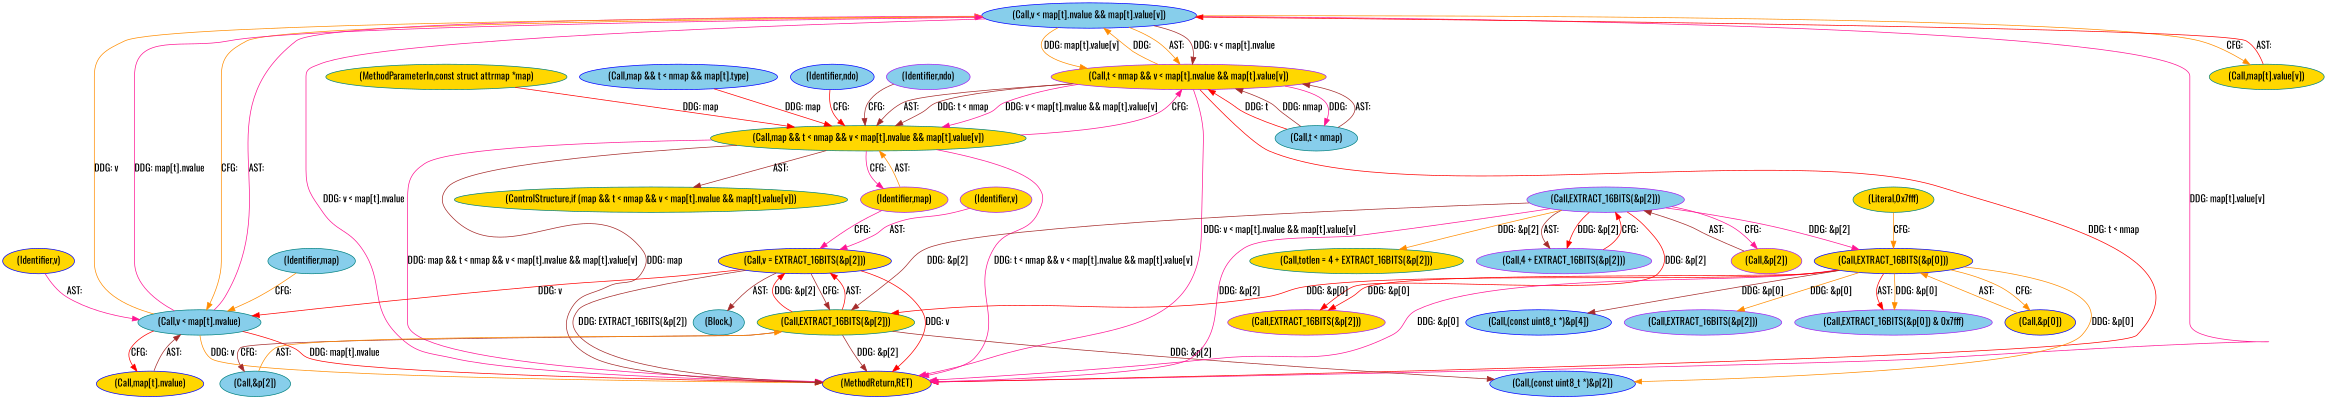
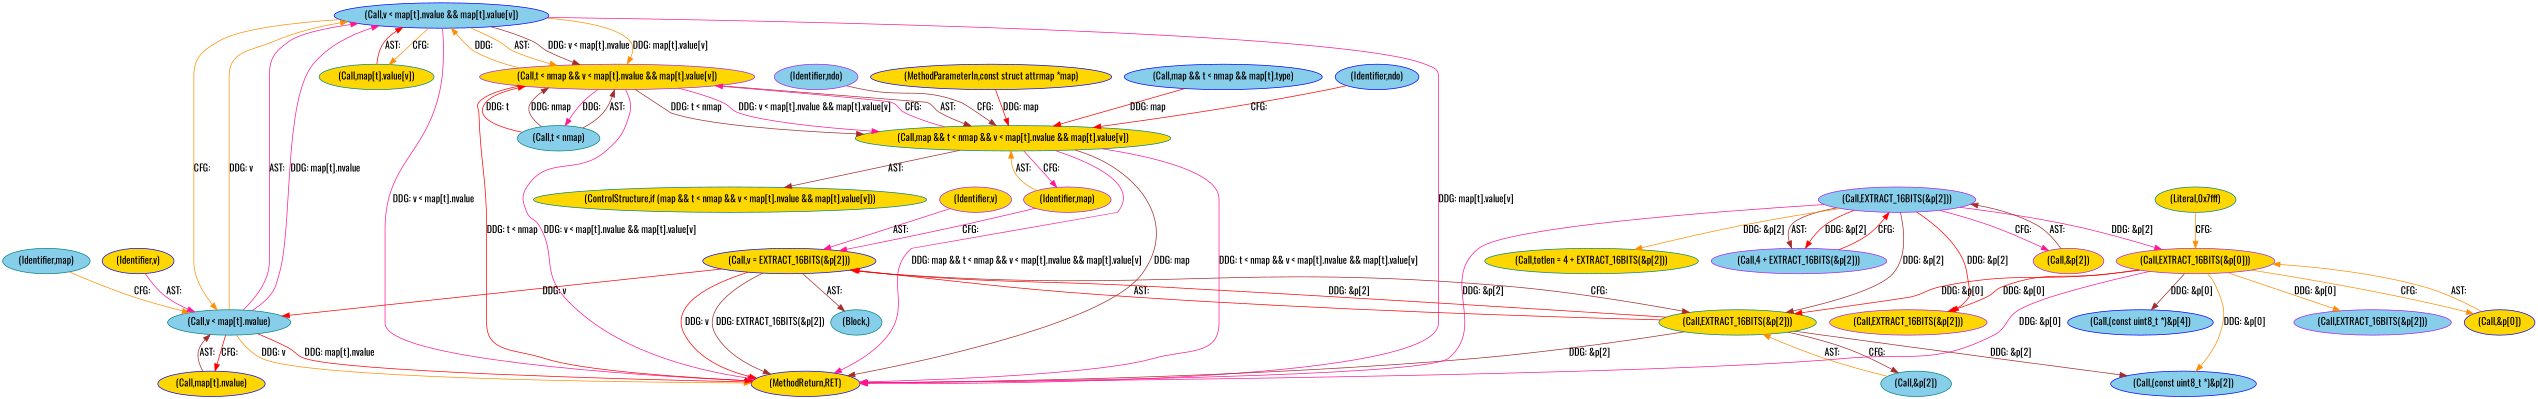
(446, 77) -> (991, 77)
(1893, 261) -> (2195, 261)
(1893, 322) -> none
